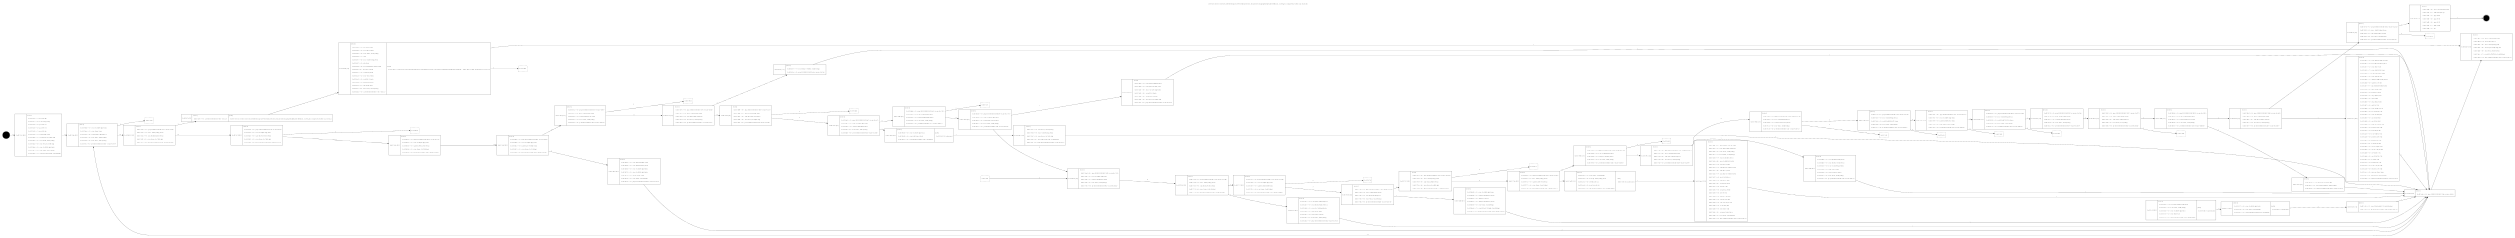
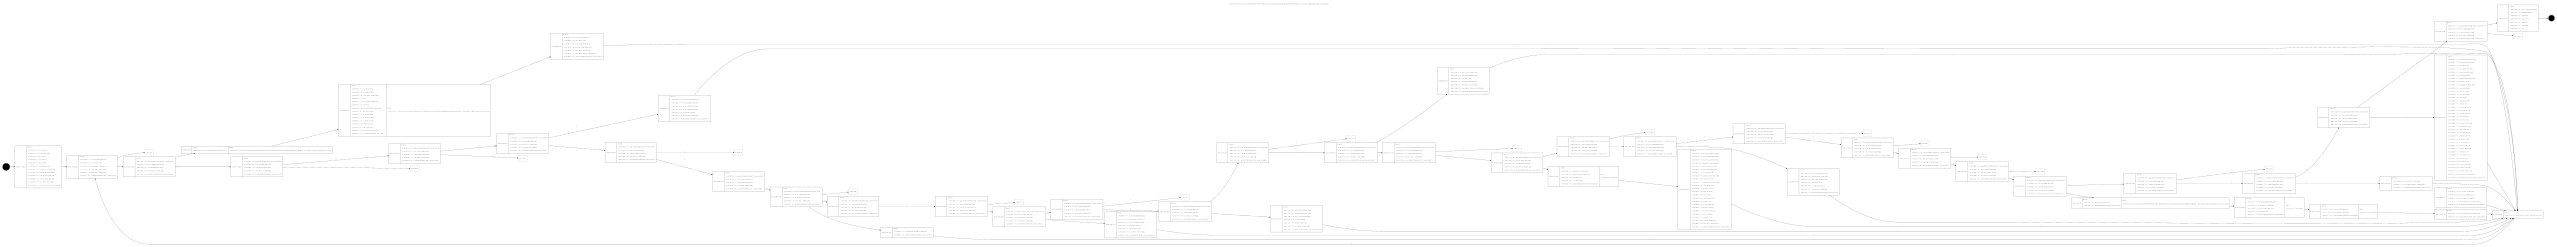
(504, 69) -> (479, 156)
(749, 90) -> (843, 223)
(2456, 125) -> (1629, 44)
(919, 135) -> none
(1028, 179) -> (1141, 202)
none -> (2150, 203)
